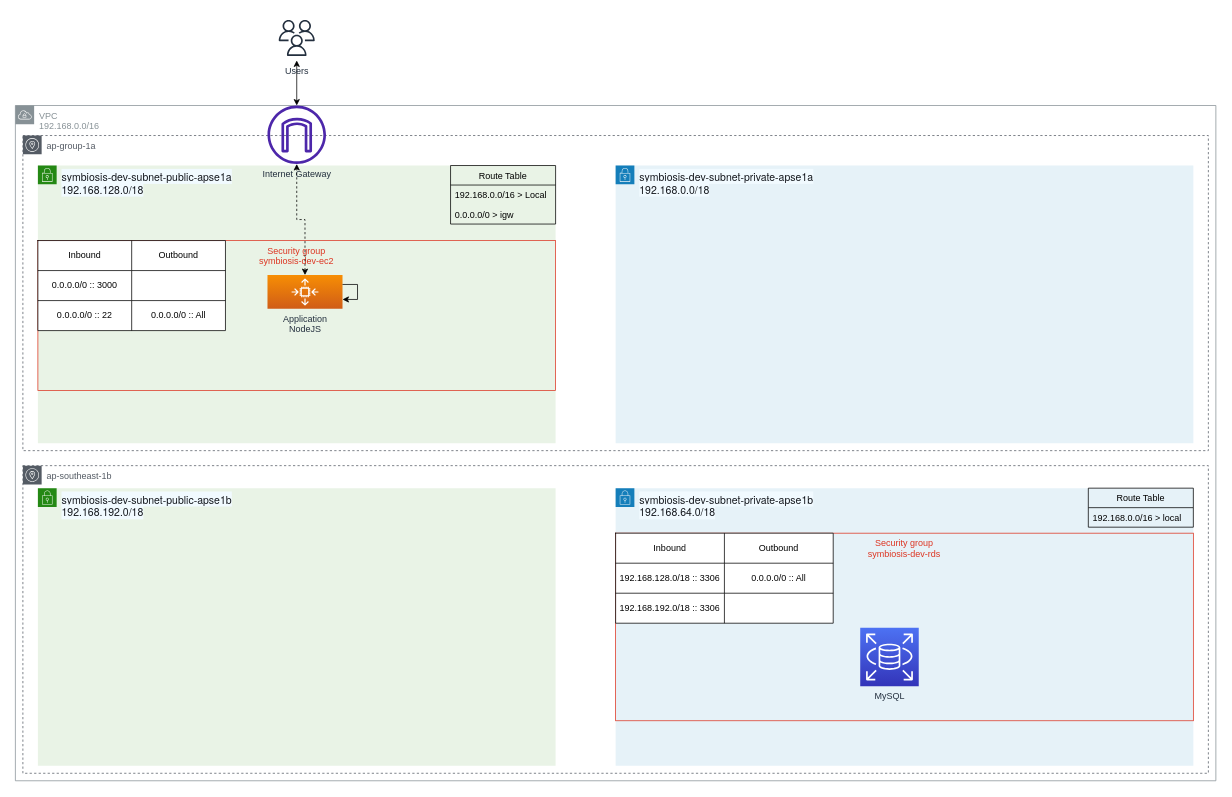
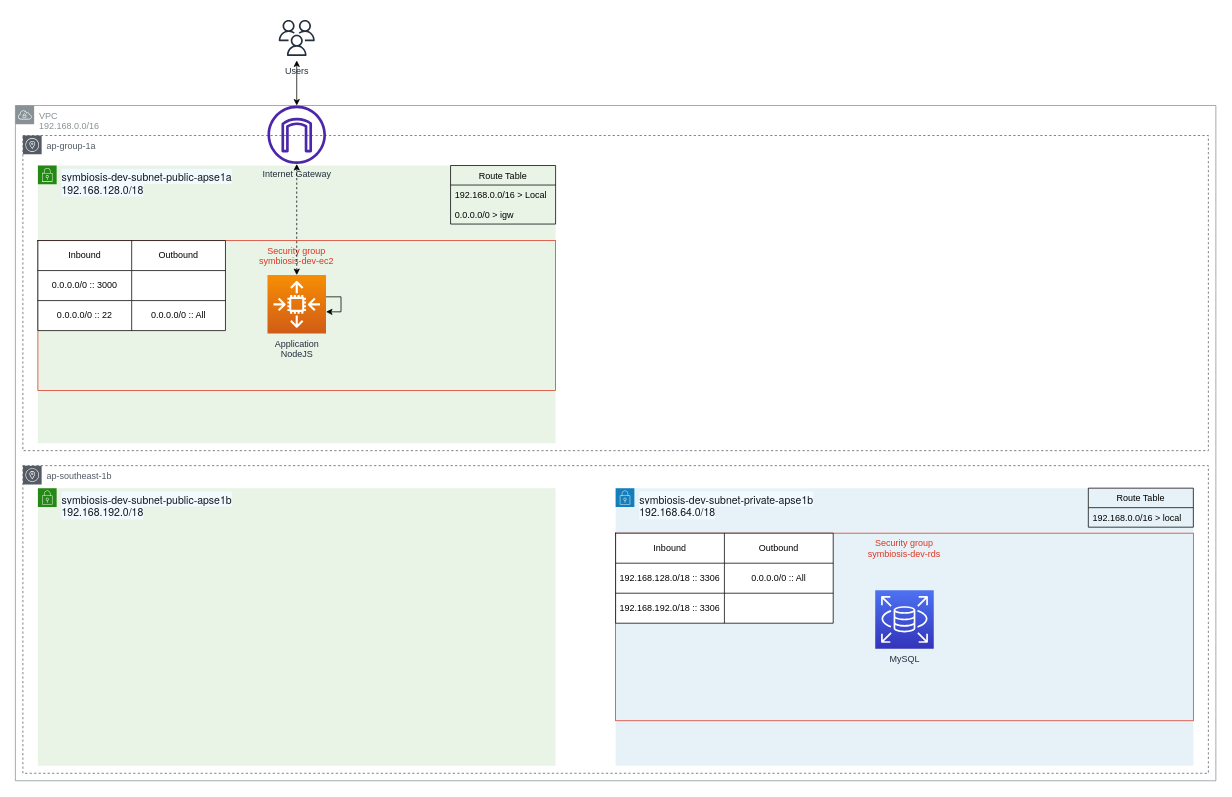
(305, 292) -> (297, 304)
(904, 304) -> none
(889, 657) -> (904, 619)
